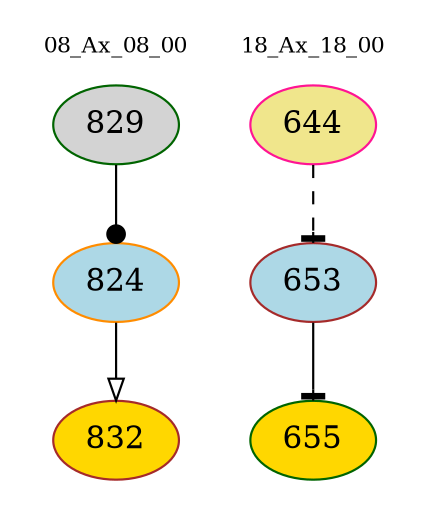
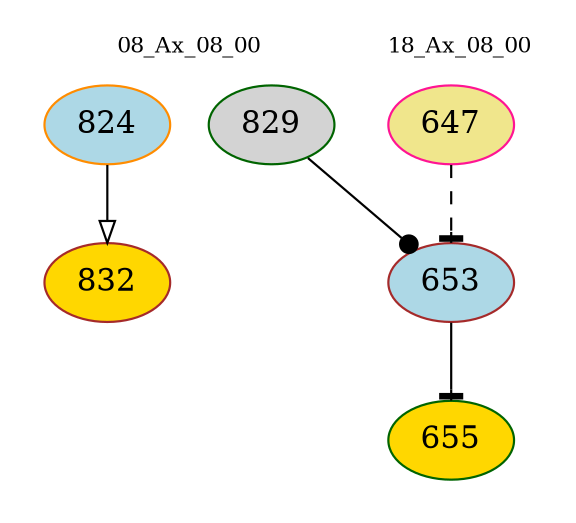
(313, 47) -> (460, 47)
(313, 125) -> (451, 125)
(116, 195) -> (338, 184)
